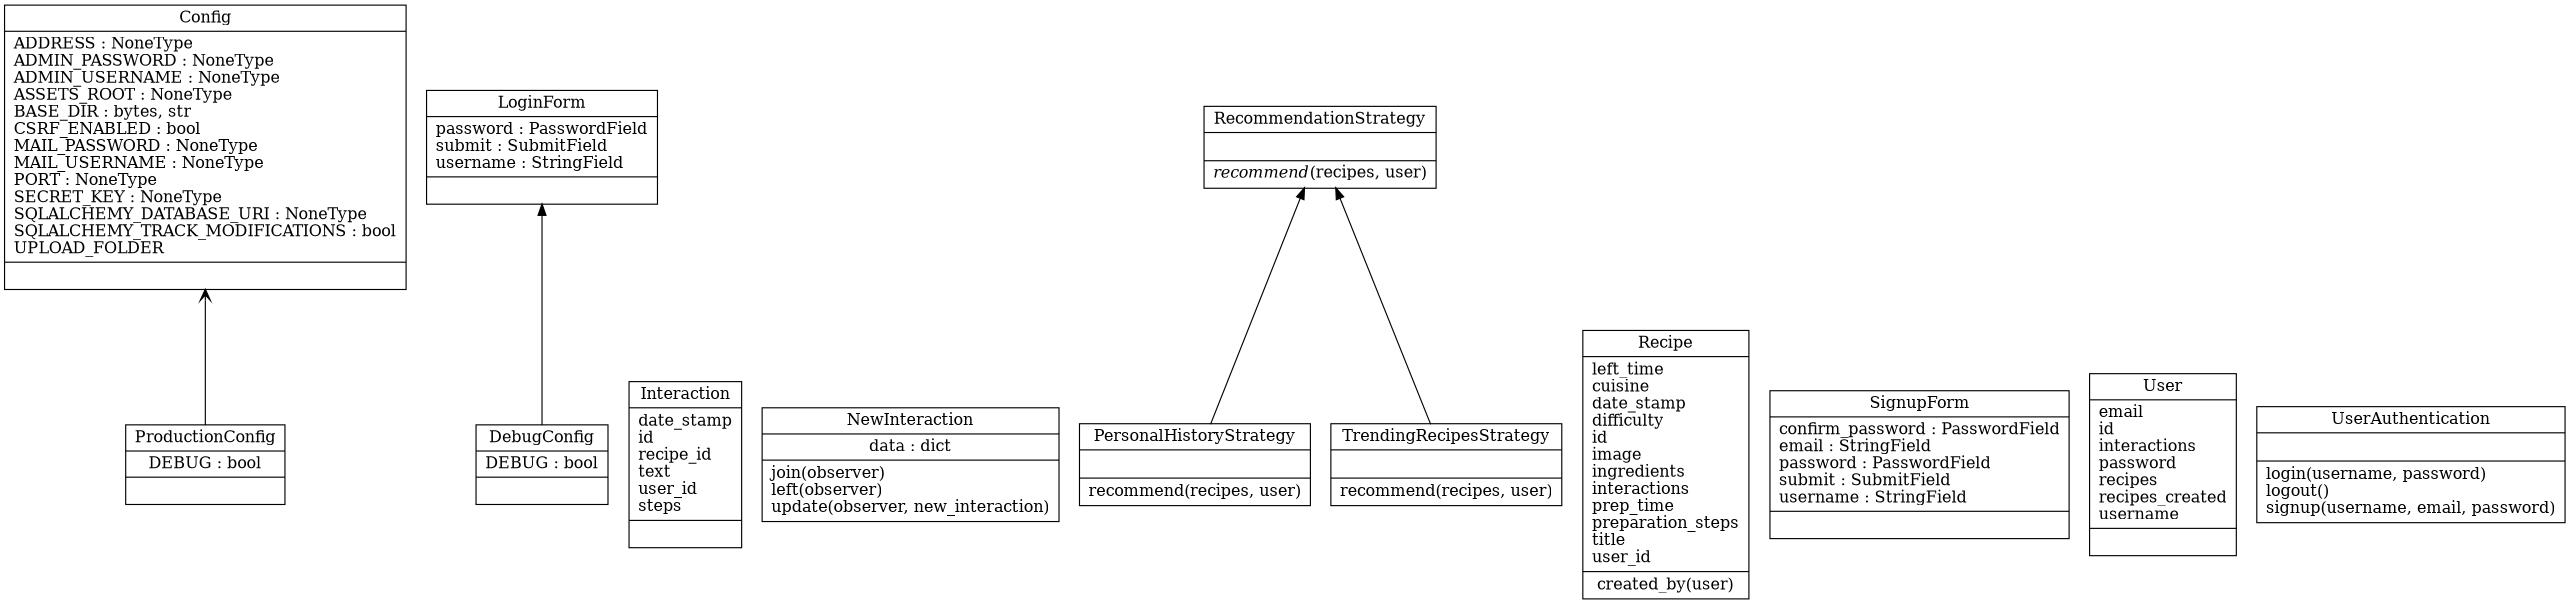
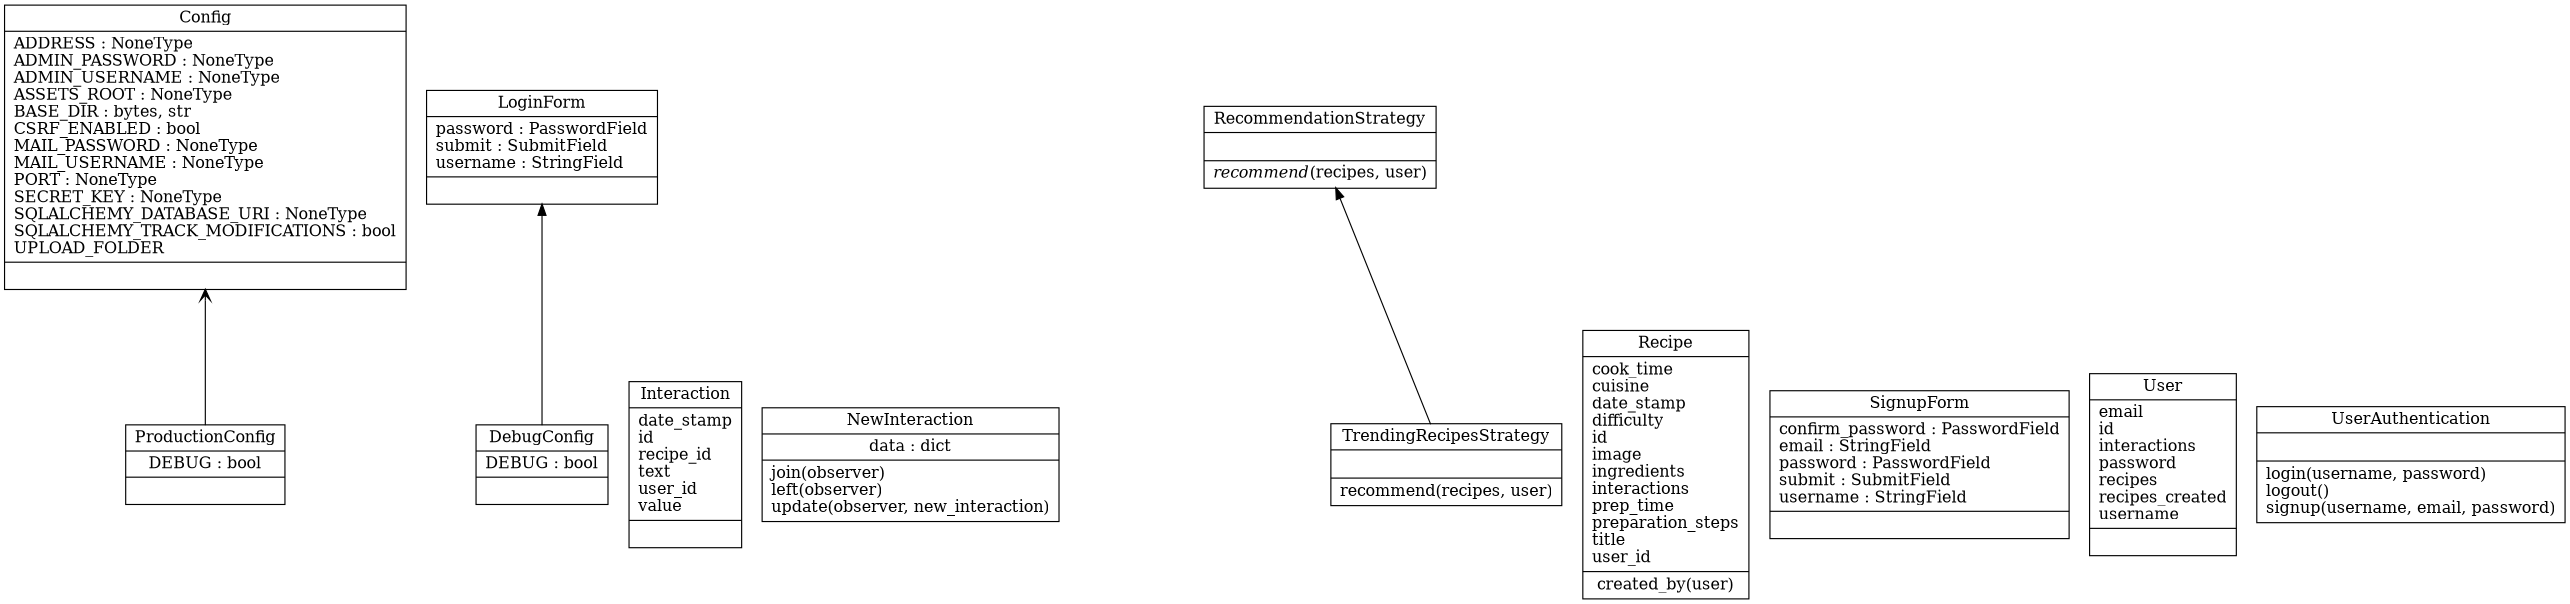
(1628, 370) -> (1633, 370)
(1195, 465) -> none
(660, 506) -> (660, 506)
